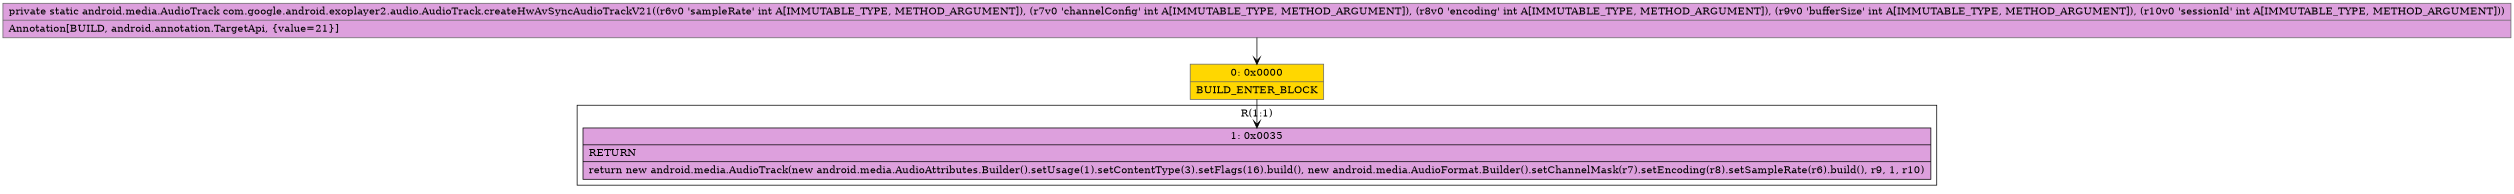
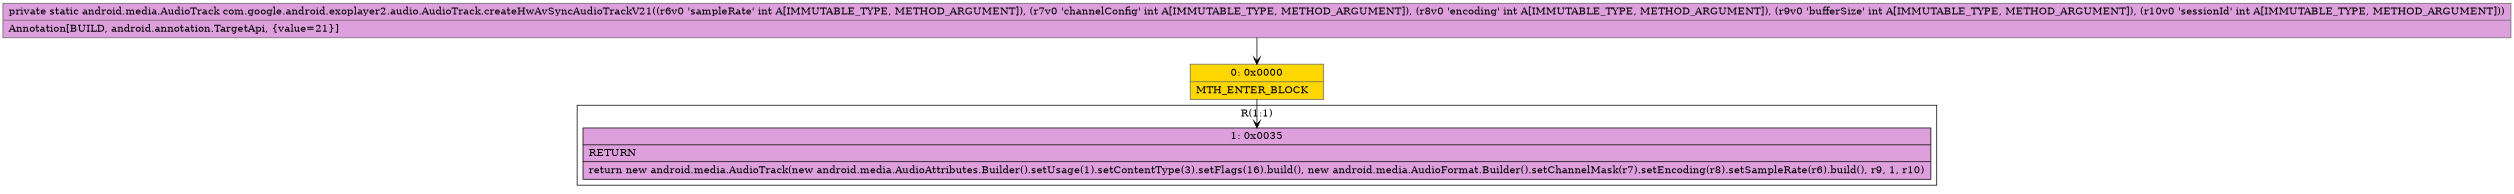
(1257, 90) -> (1253, 90)
